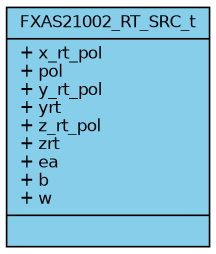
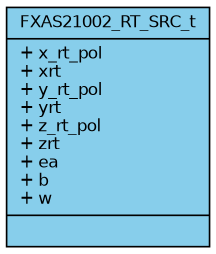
(42, 72) -> (40, 72)
